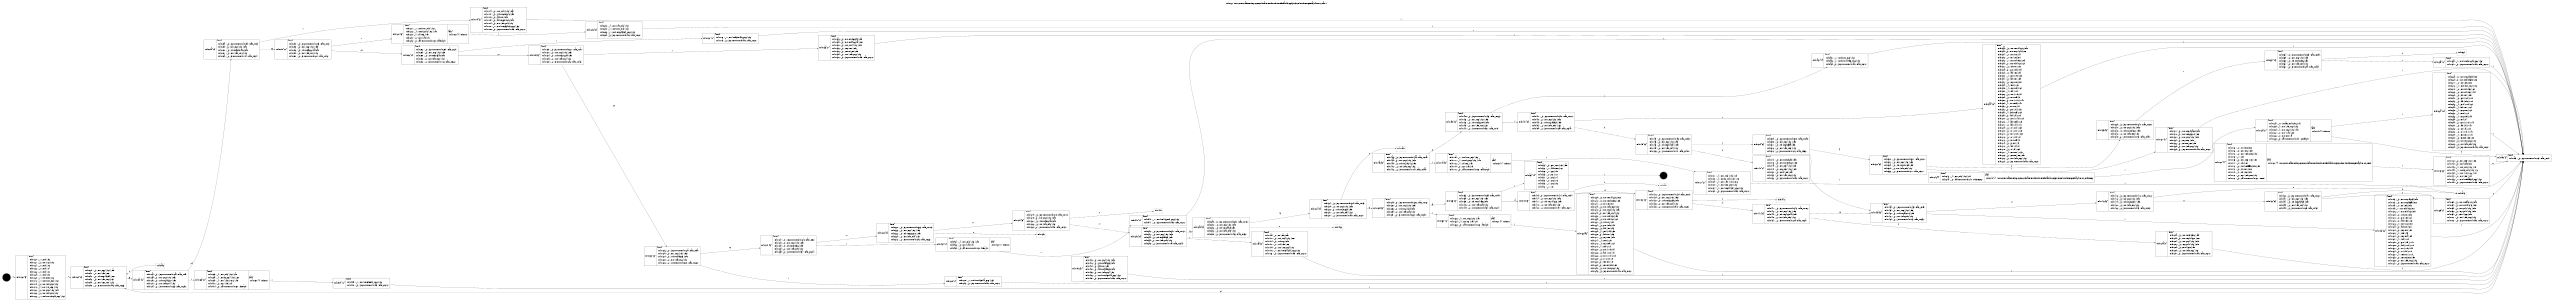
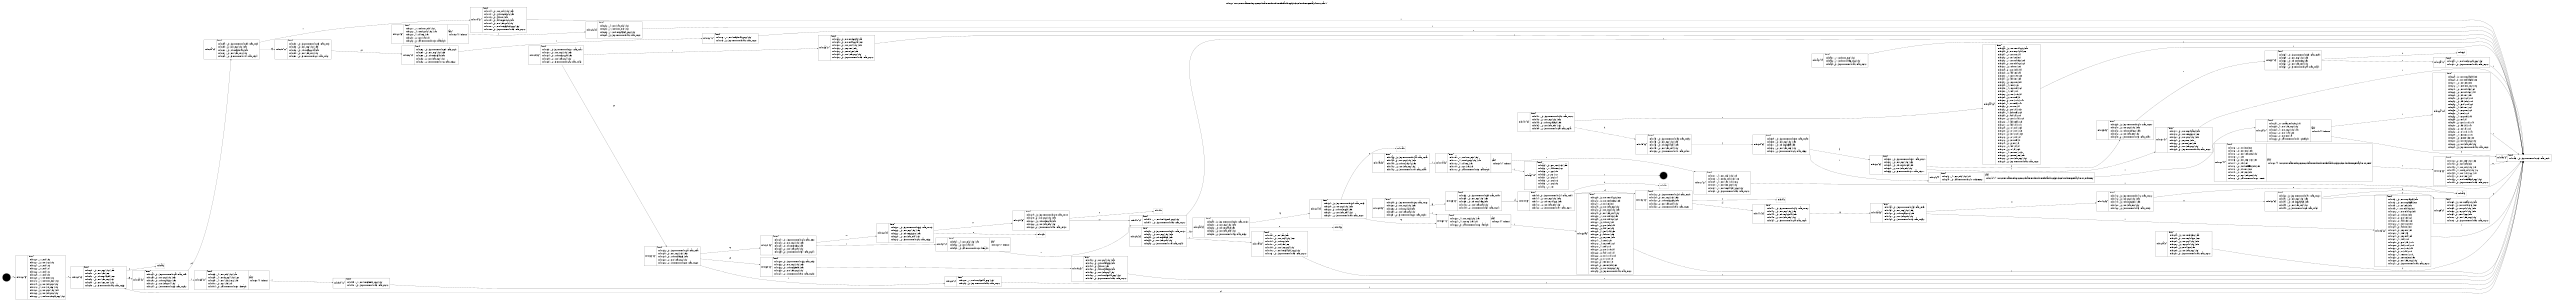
(361, 43) -> none
(493, 55) -> none
(1474, 122) -> none
(1781, 169) -> none
(1512, 188) -> (1517, 171)
(1826, 194) -> (1864, 178)
(1369, 209) -> (1400, 223)
(1099, 229) -> (1099, 221)
(1982, 234) -> none
(141, 267) -> (141, 268)
none -> (788, 267)
